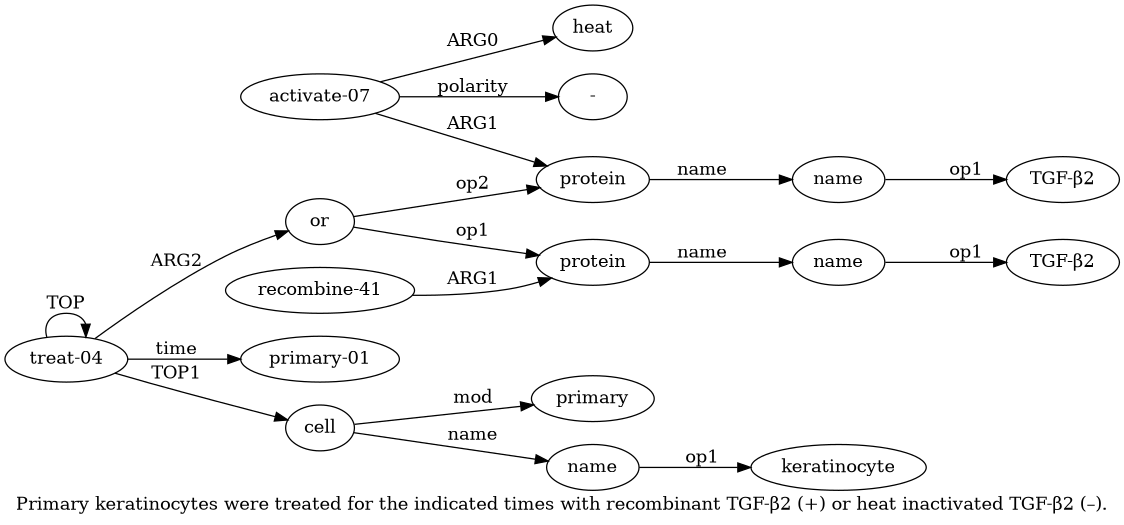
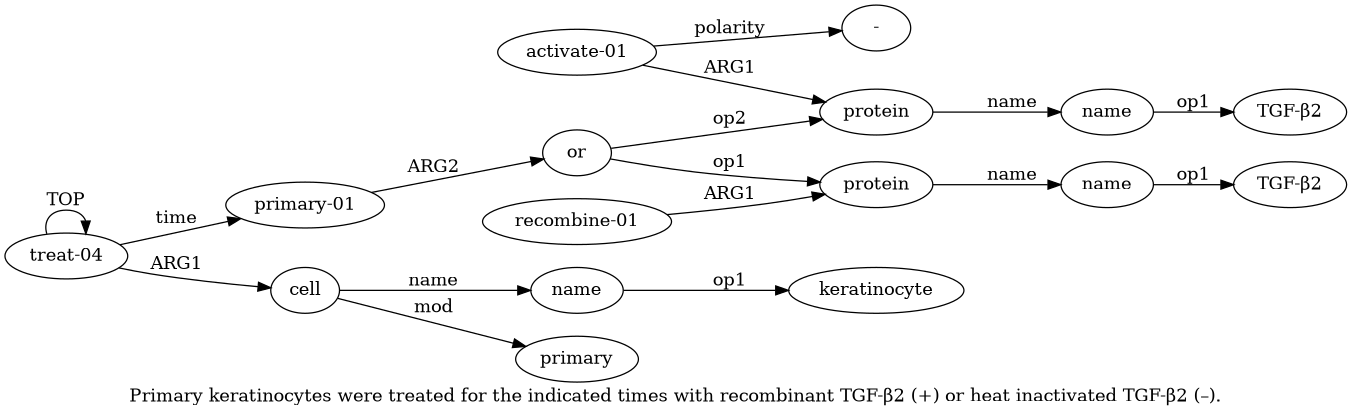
(593, 28) -> none
(320, 97) -> (577, 52)
(182, 280) -> (451, 177)
(320, 290) -> (577, 222)
(177, 374) -> (177, 264)
